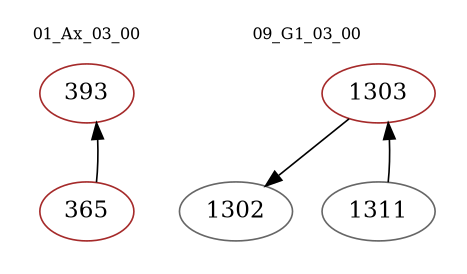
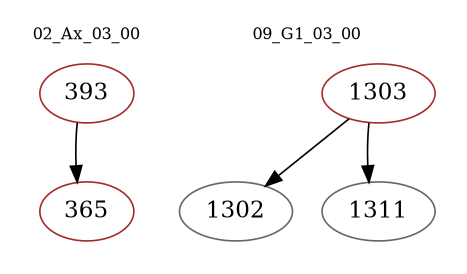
(87, 35) -> (87, 35)
(98, 161) -> (76, 144)
(390, 161) -> (368, 144)
